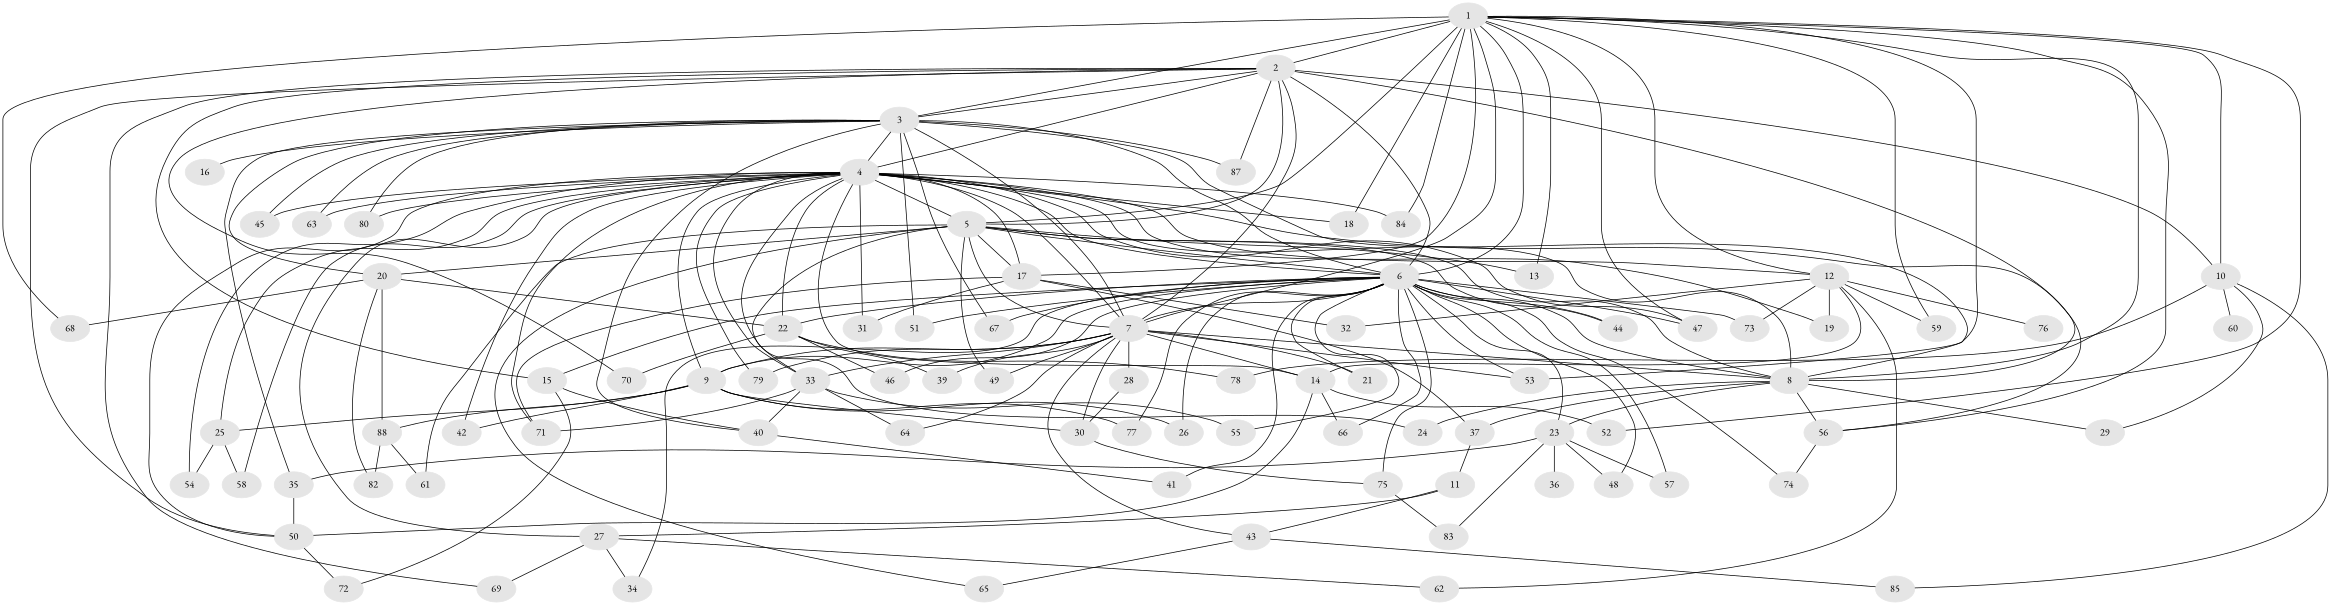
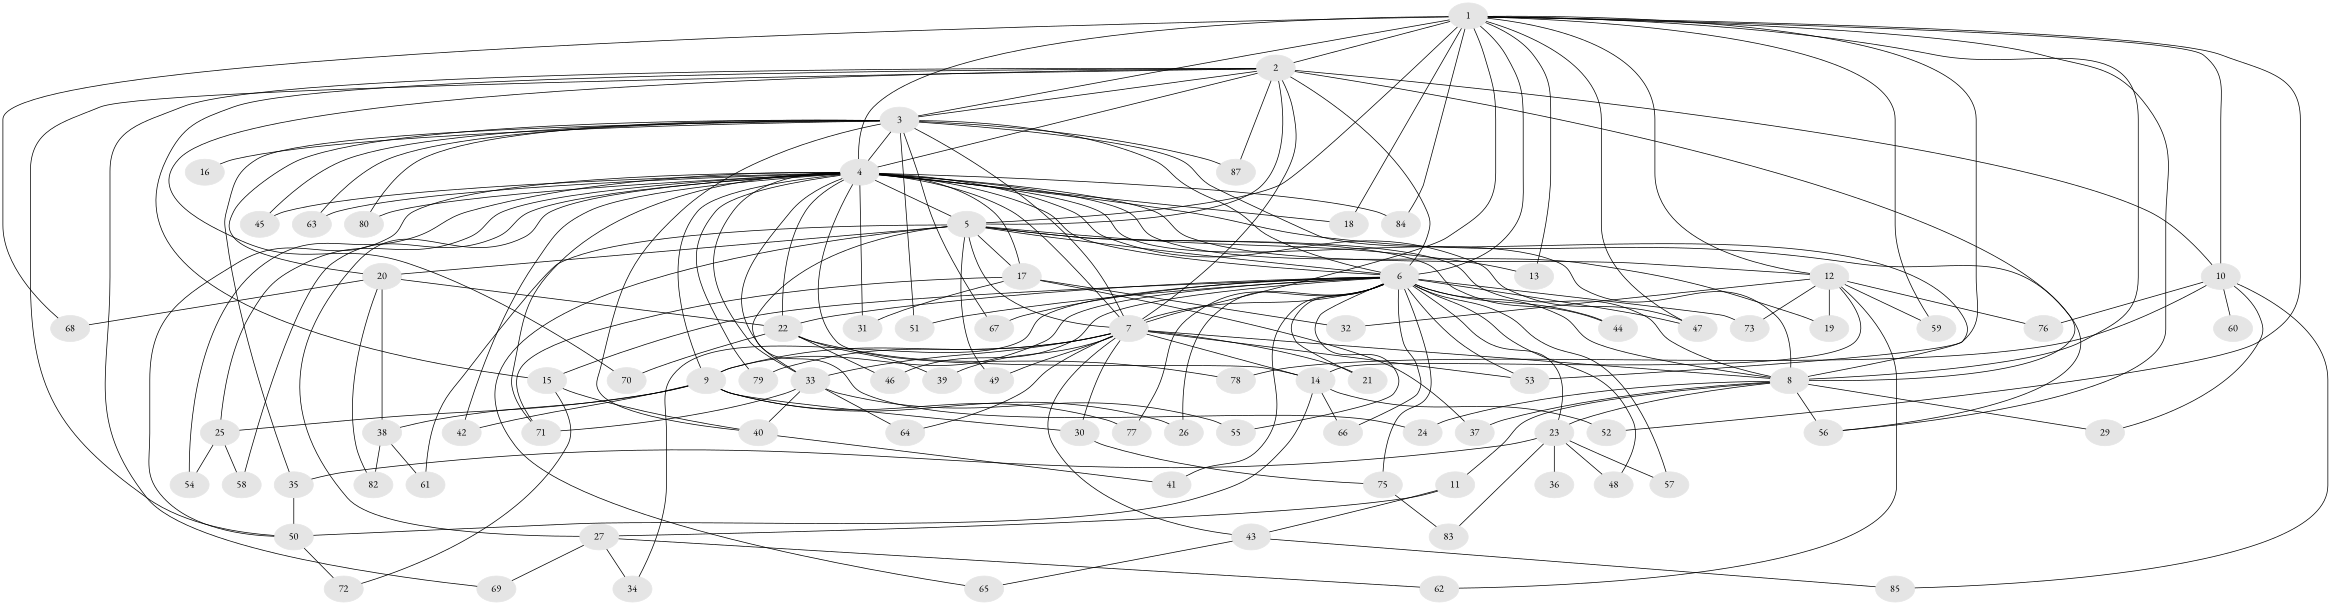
(1420, 240) -> (1127, 34)
none -> (2139, 300)
(1129, 381) -> none
(382, 433) -> (382, 433)
(1465, 459) -> (1536, 417)
(1789, 485) -> none
